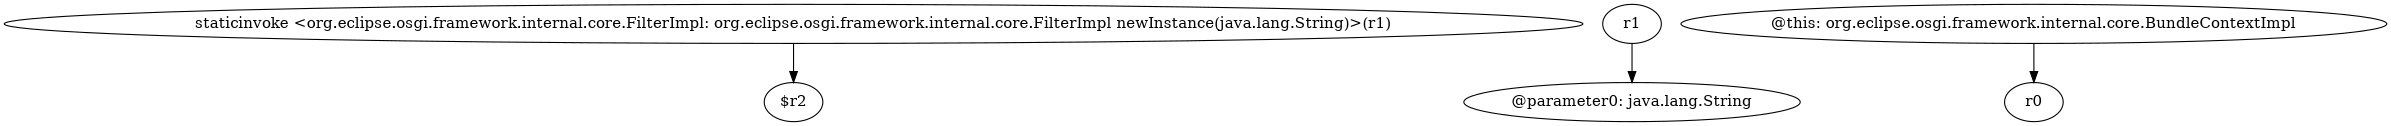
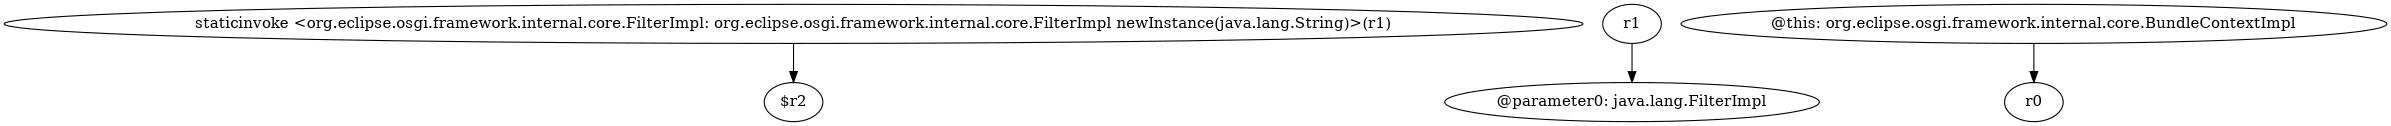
(1632, 102) -> (1632, 102)
